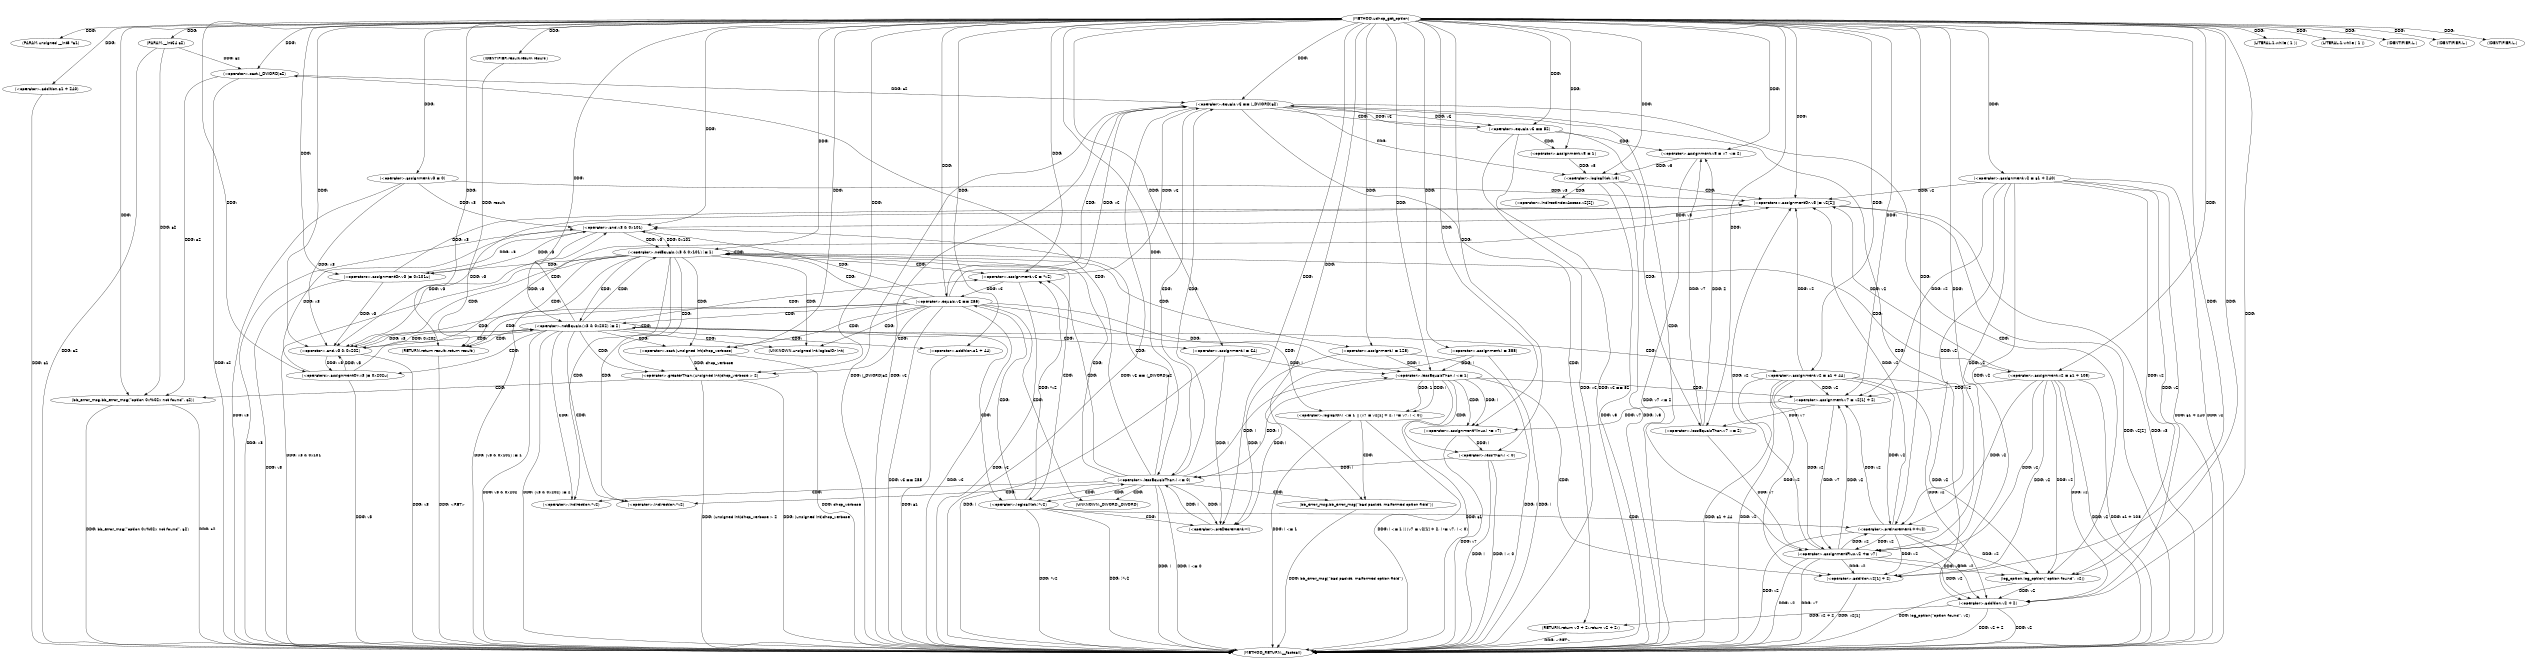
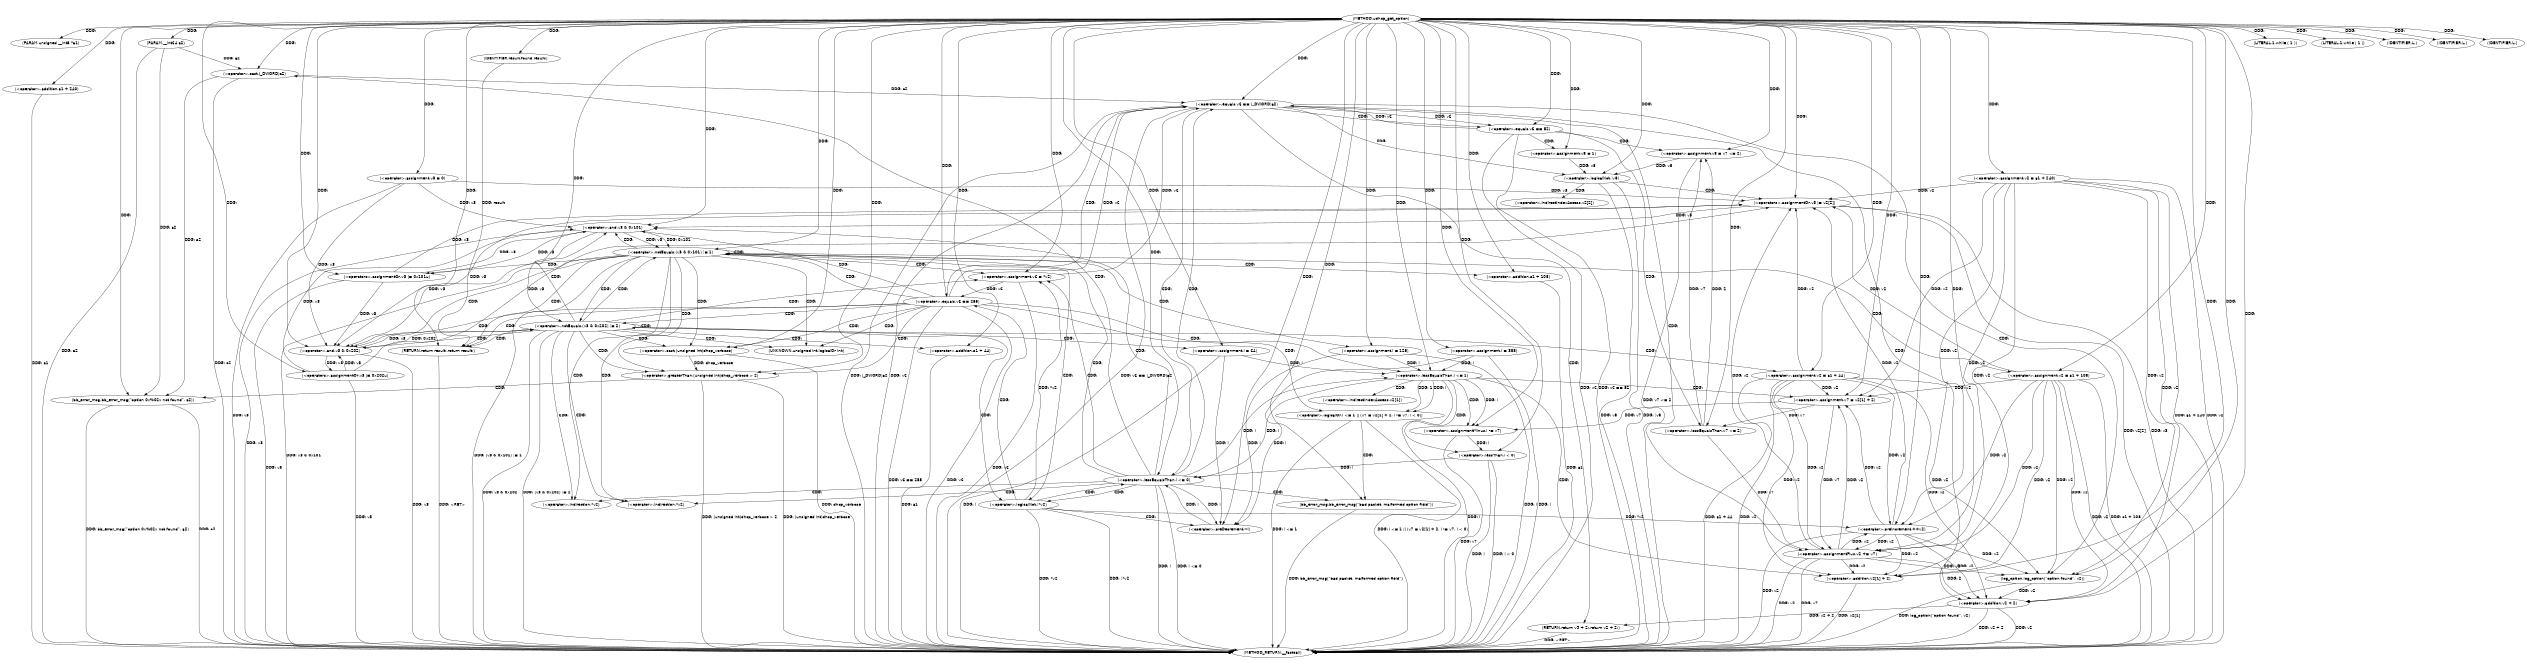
(516, 59) -> (516, 59)
none -> (626, 244)
none -> (1518, 277)
(1196, 339) -> (1196, 339)
(477, 360) -> none
none -> (1362, 400)
(1107, 505) -> none
(1474, 517) -> (1474, 517)
(1635, 517) -> (1635, 517)
(1954, 579) -> (1954, 579)
